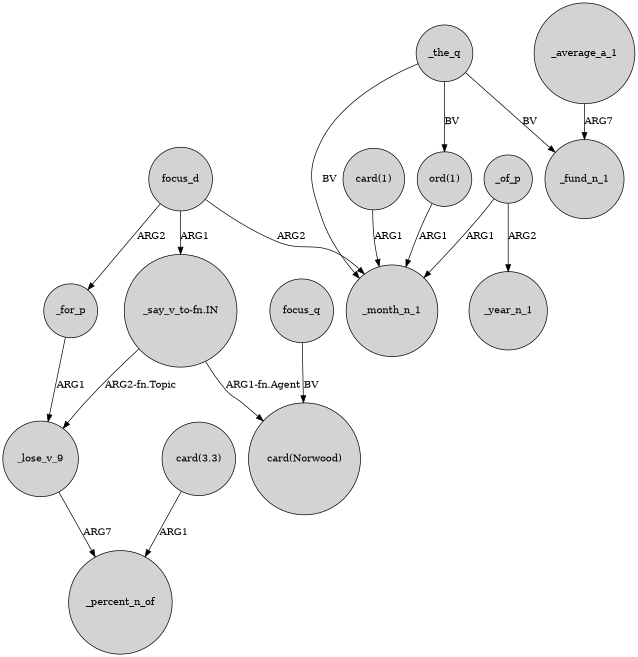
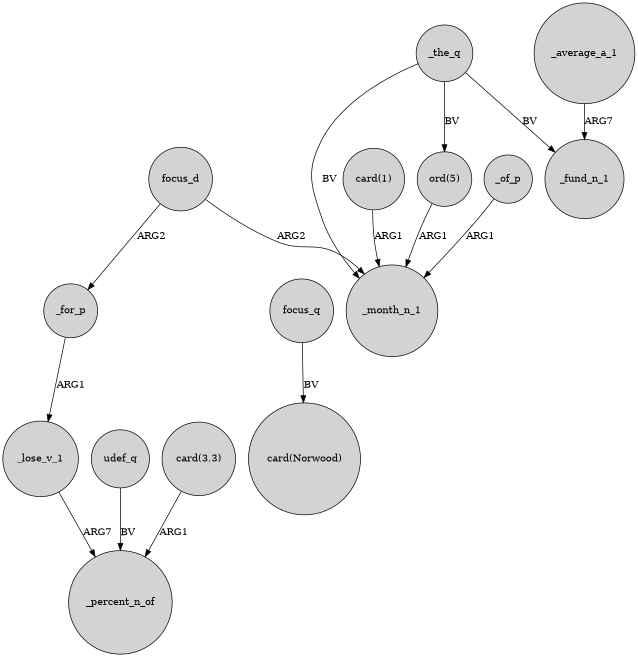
(444, 179) -> (444, 179)
(181, 311) -> none
(508, 311) -> none
(41, 459) -> (41, 459)
none -> (120, 459)
